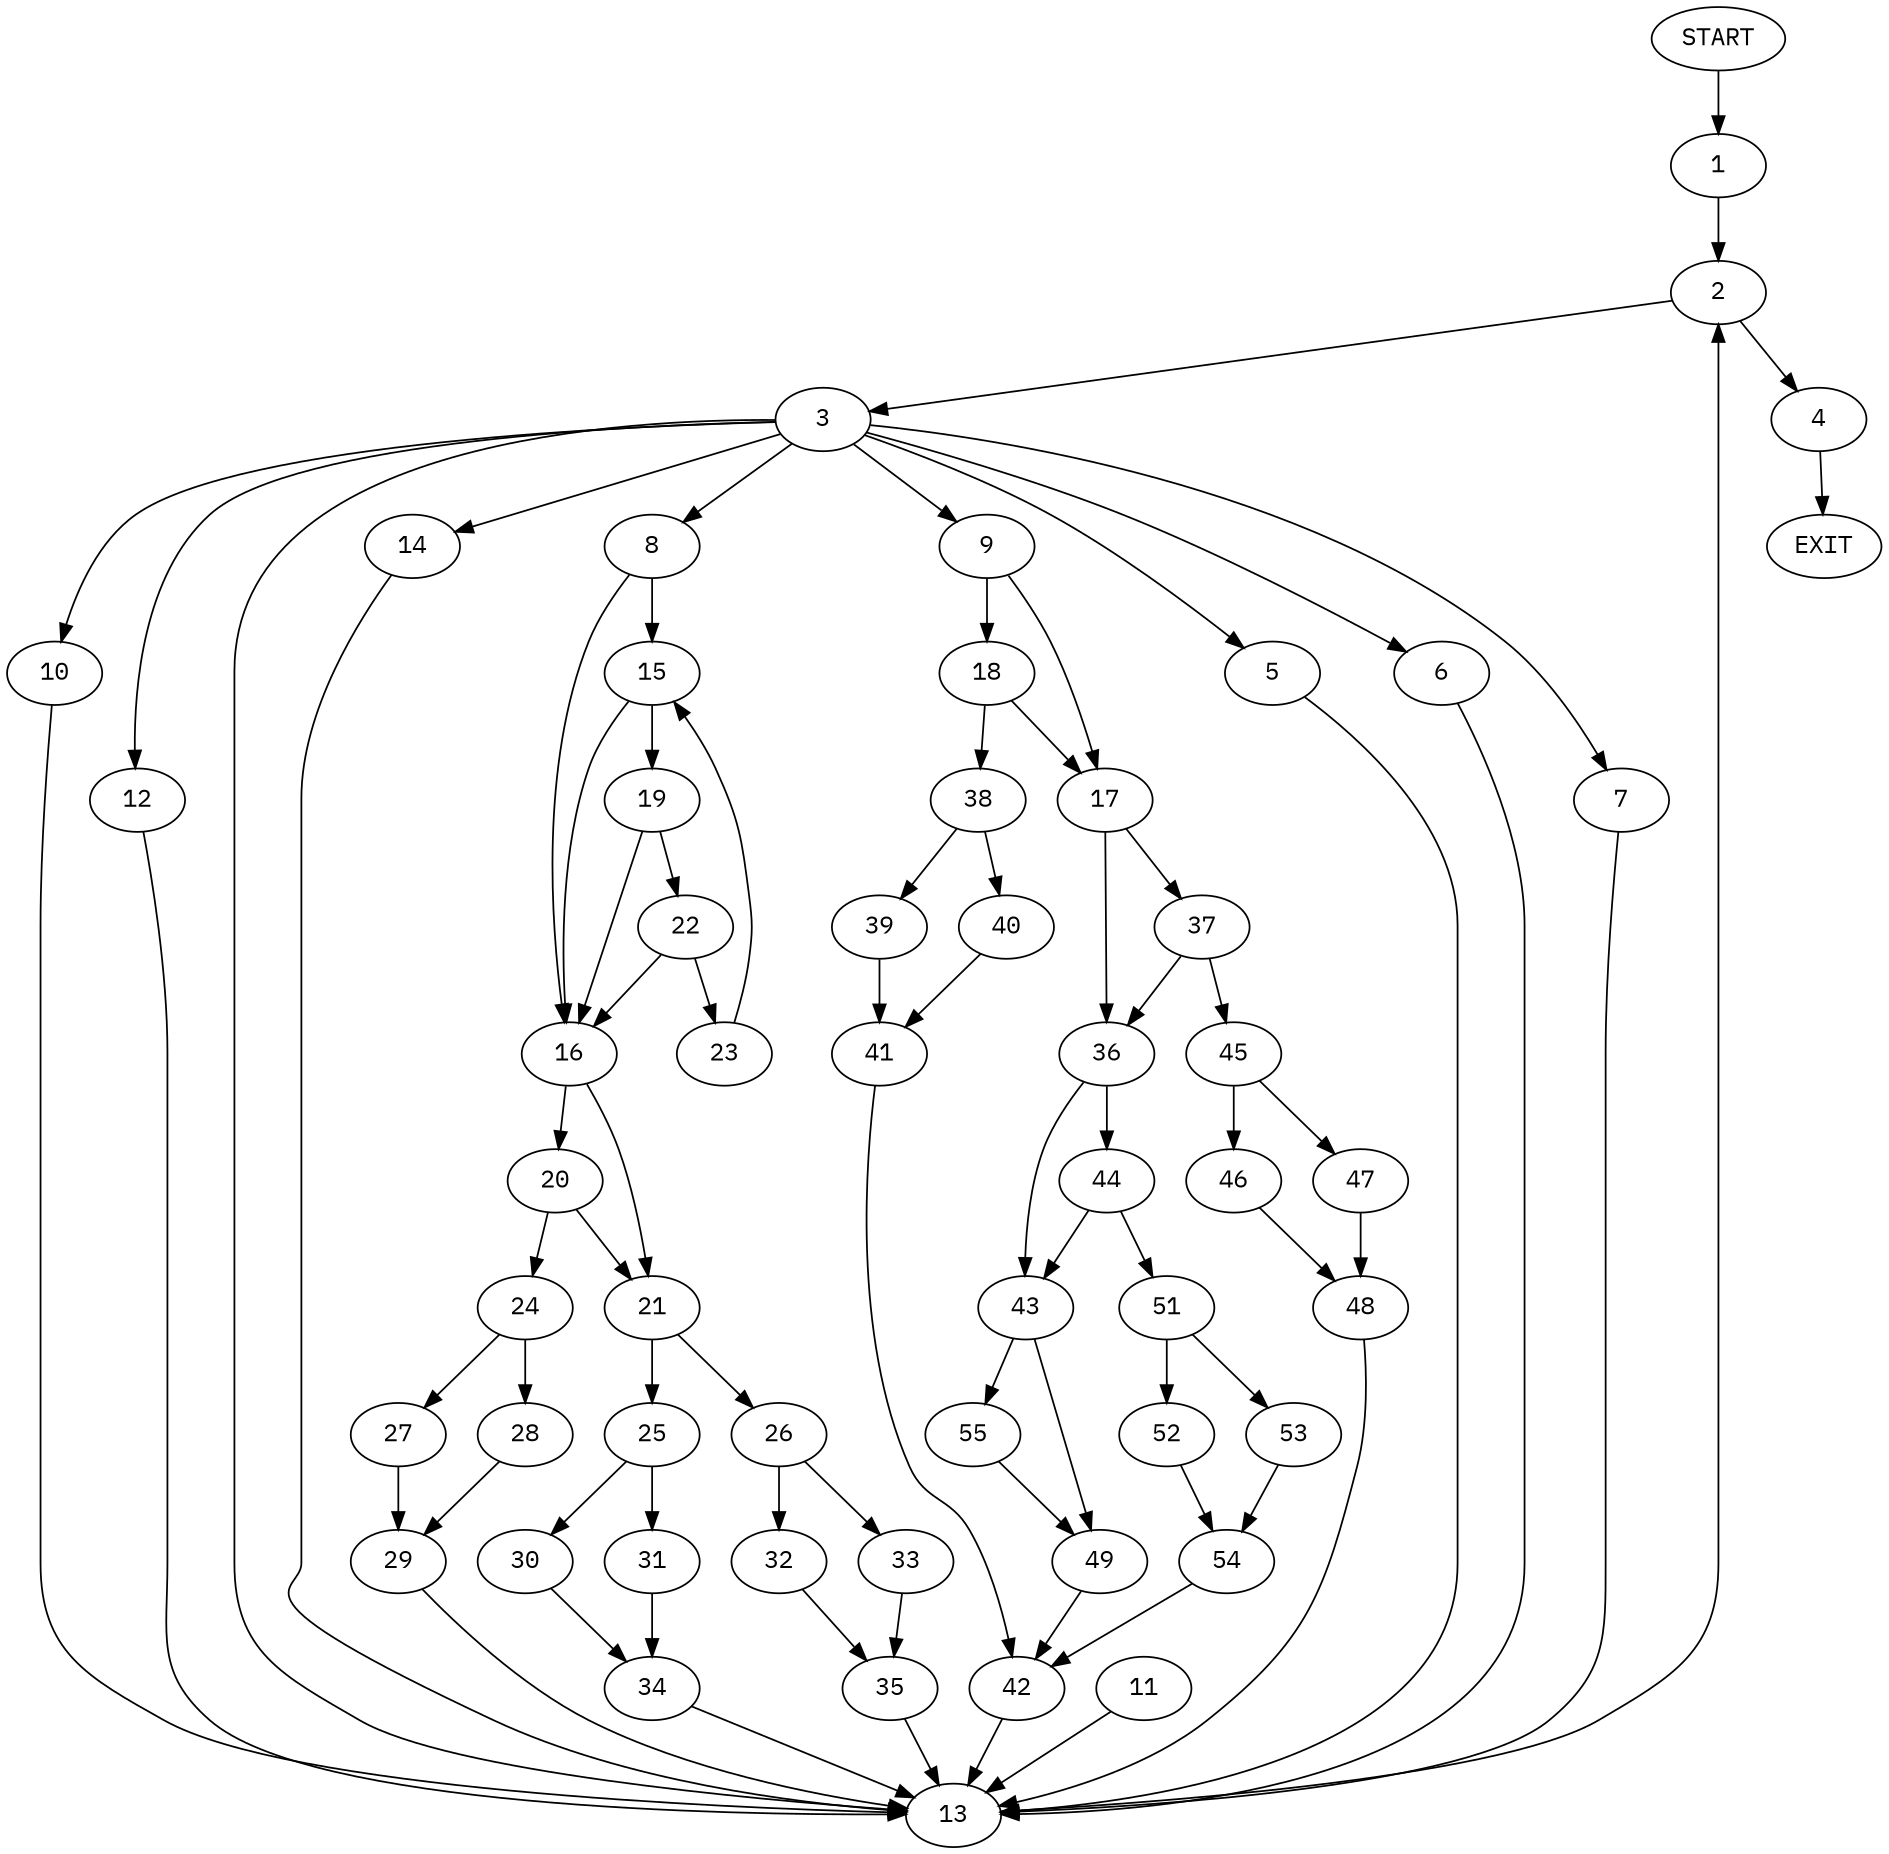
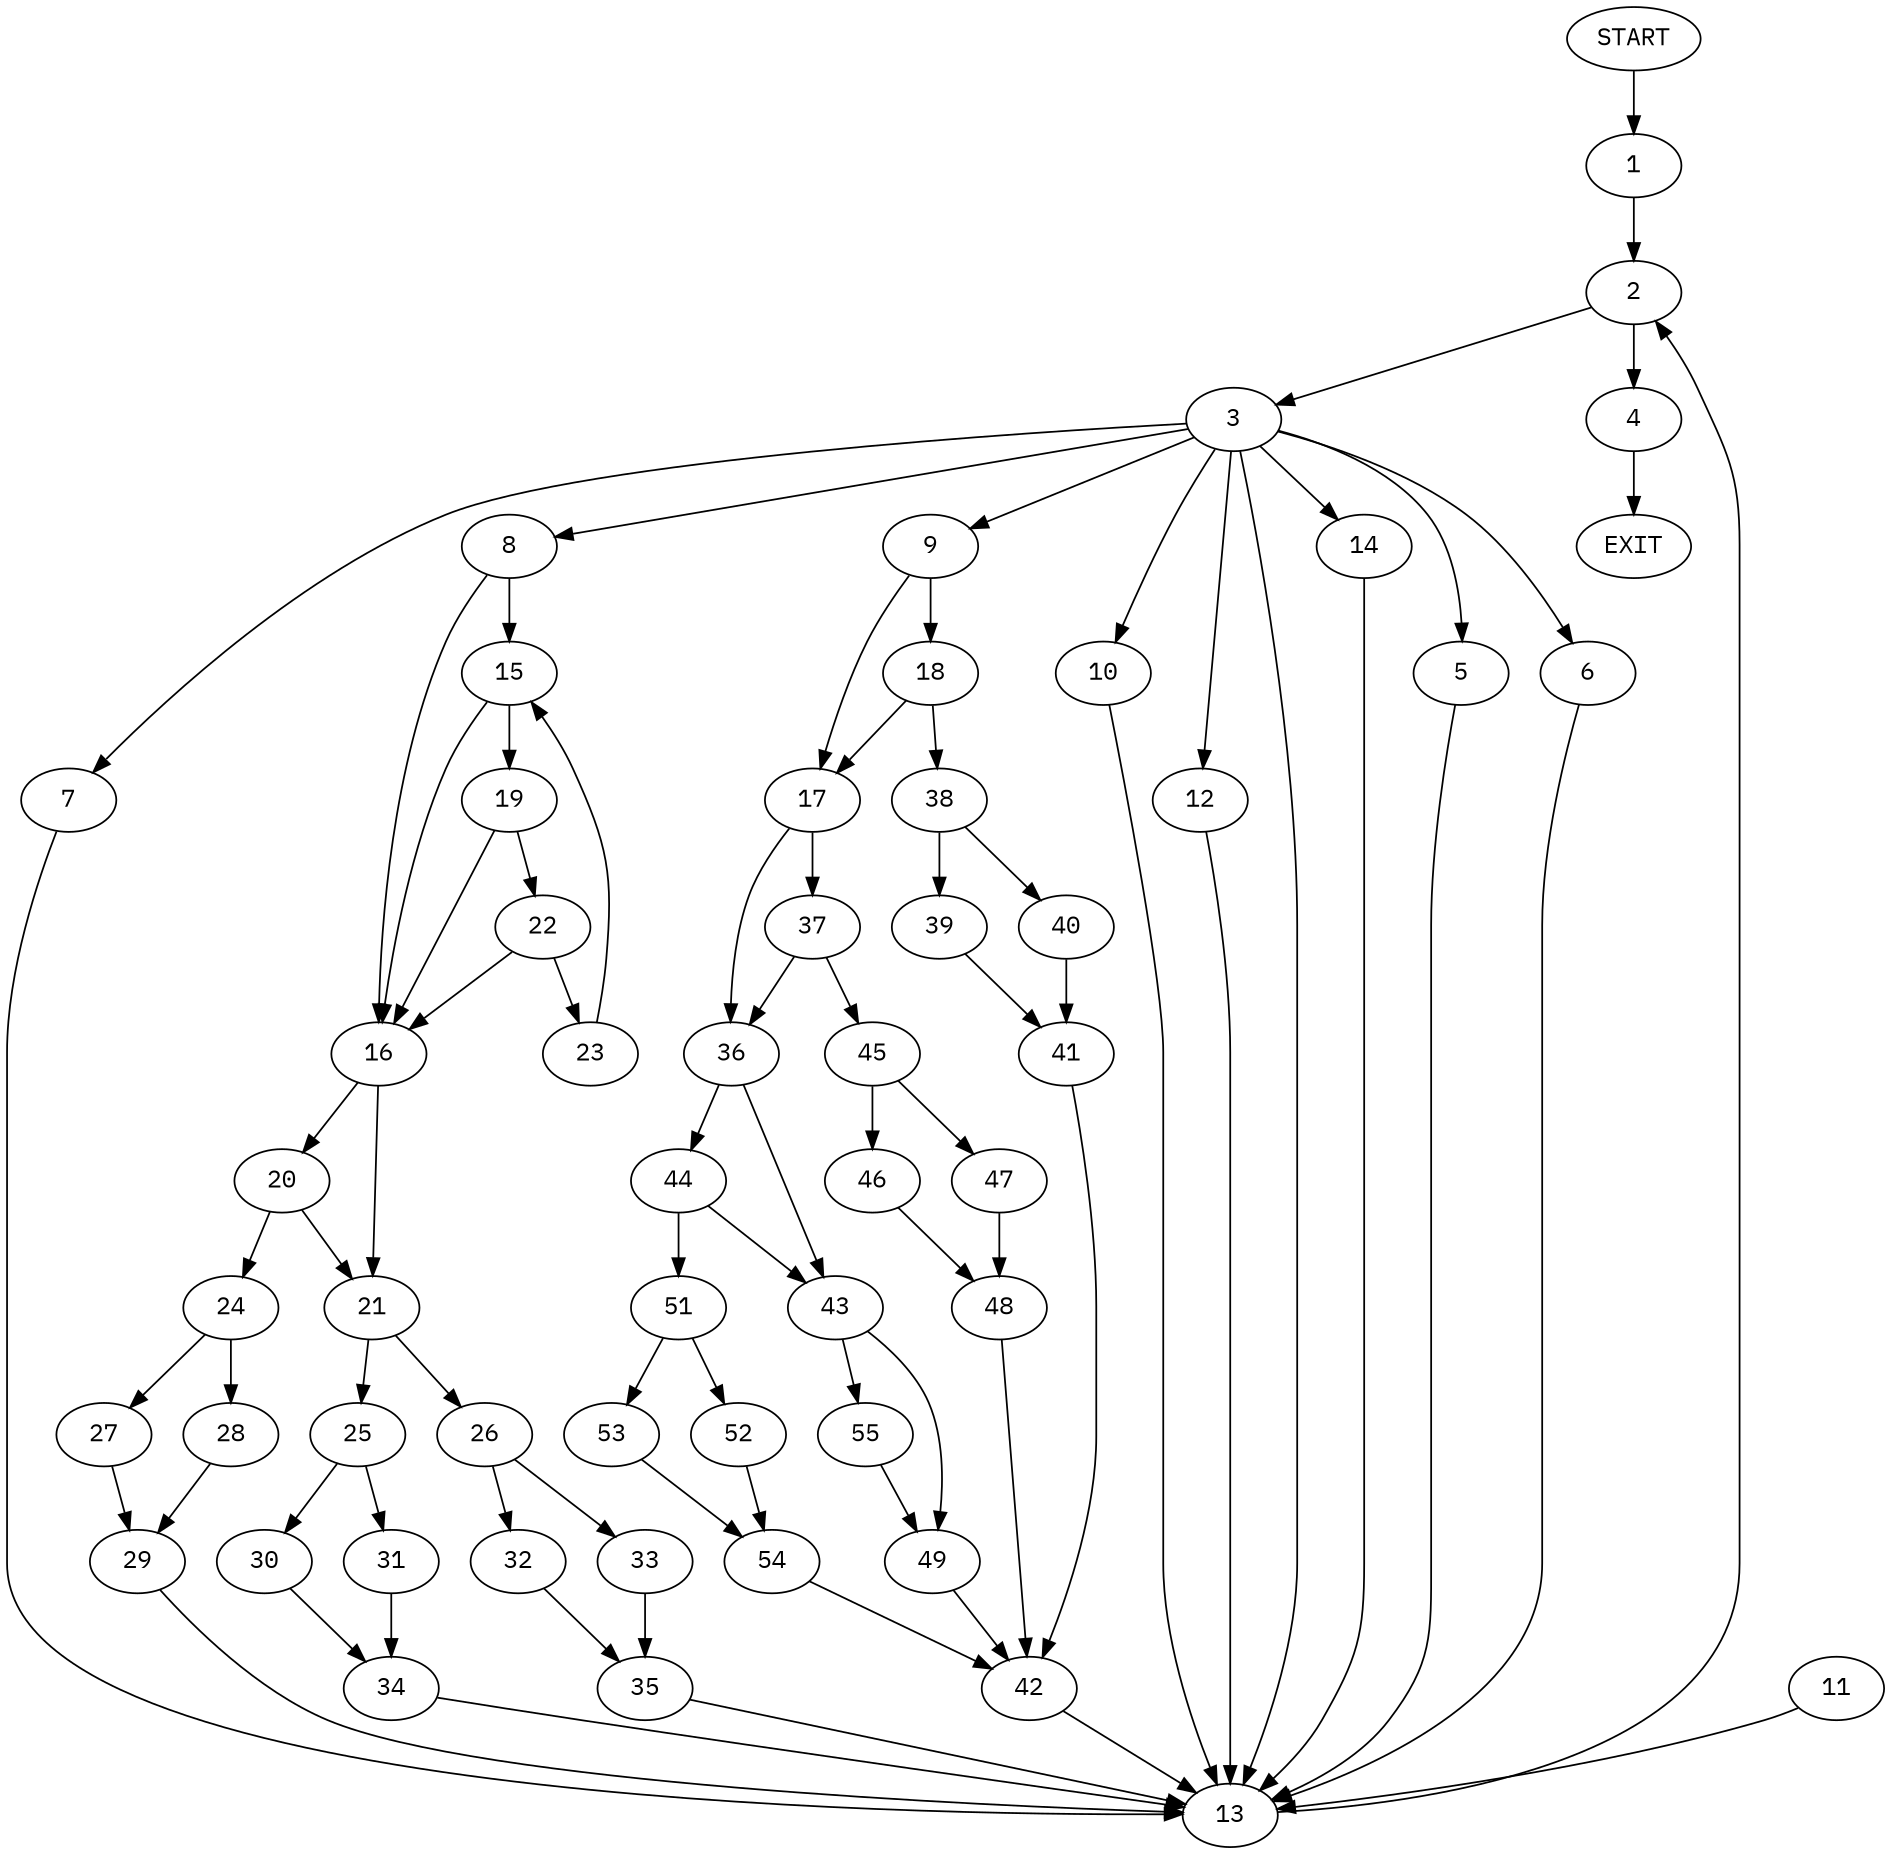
(1286, 1643) -> (1014, 1489)
